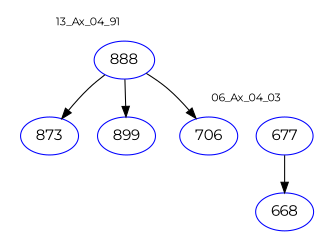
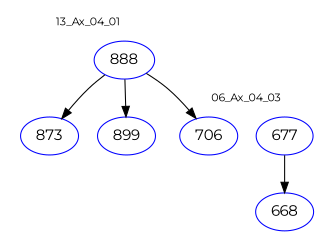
(88, 23) -> (88, 23)
